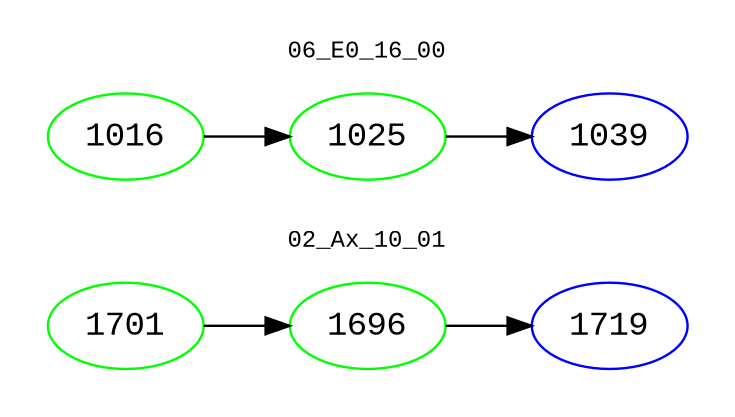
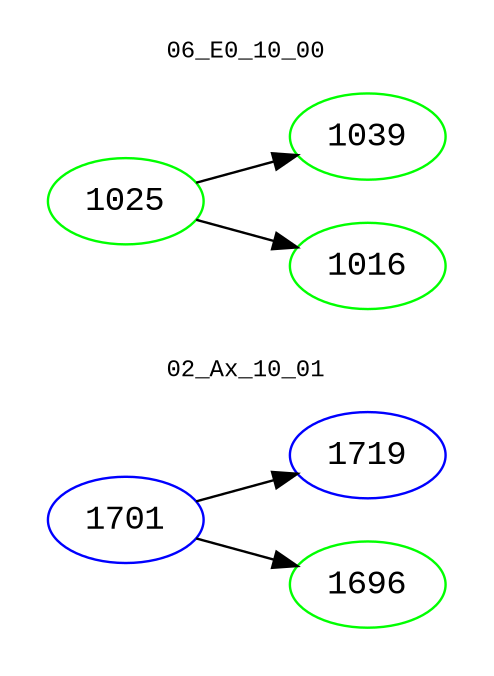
(368, 52) -> (247, 52)
(234, 137) -> (235, 230)
(610, 137) -> (368, 137)
(126, 326) -> (126, 520)
(476, 326) -> (235, 491)
